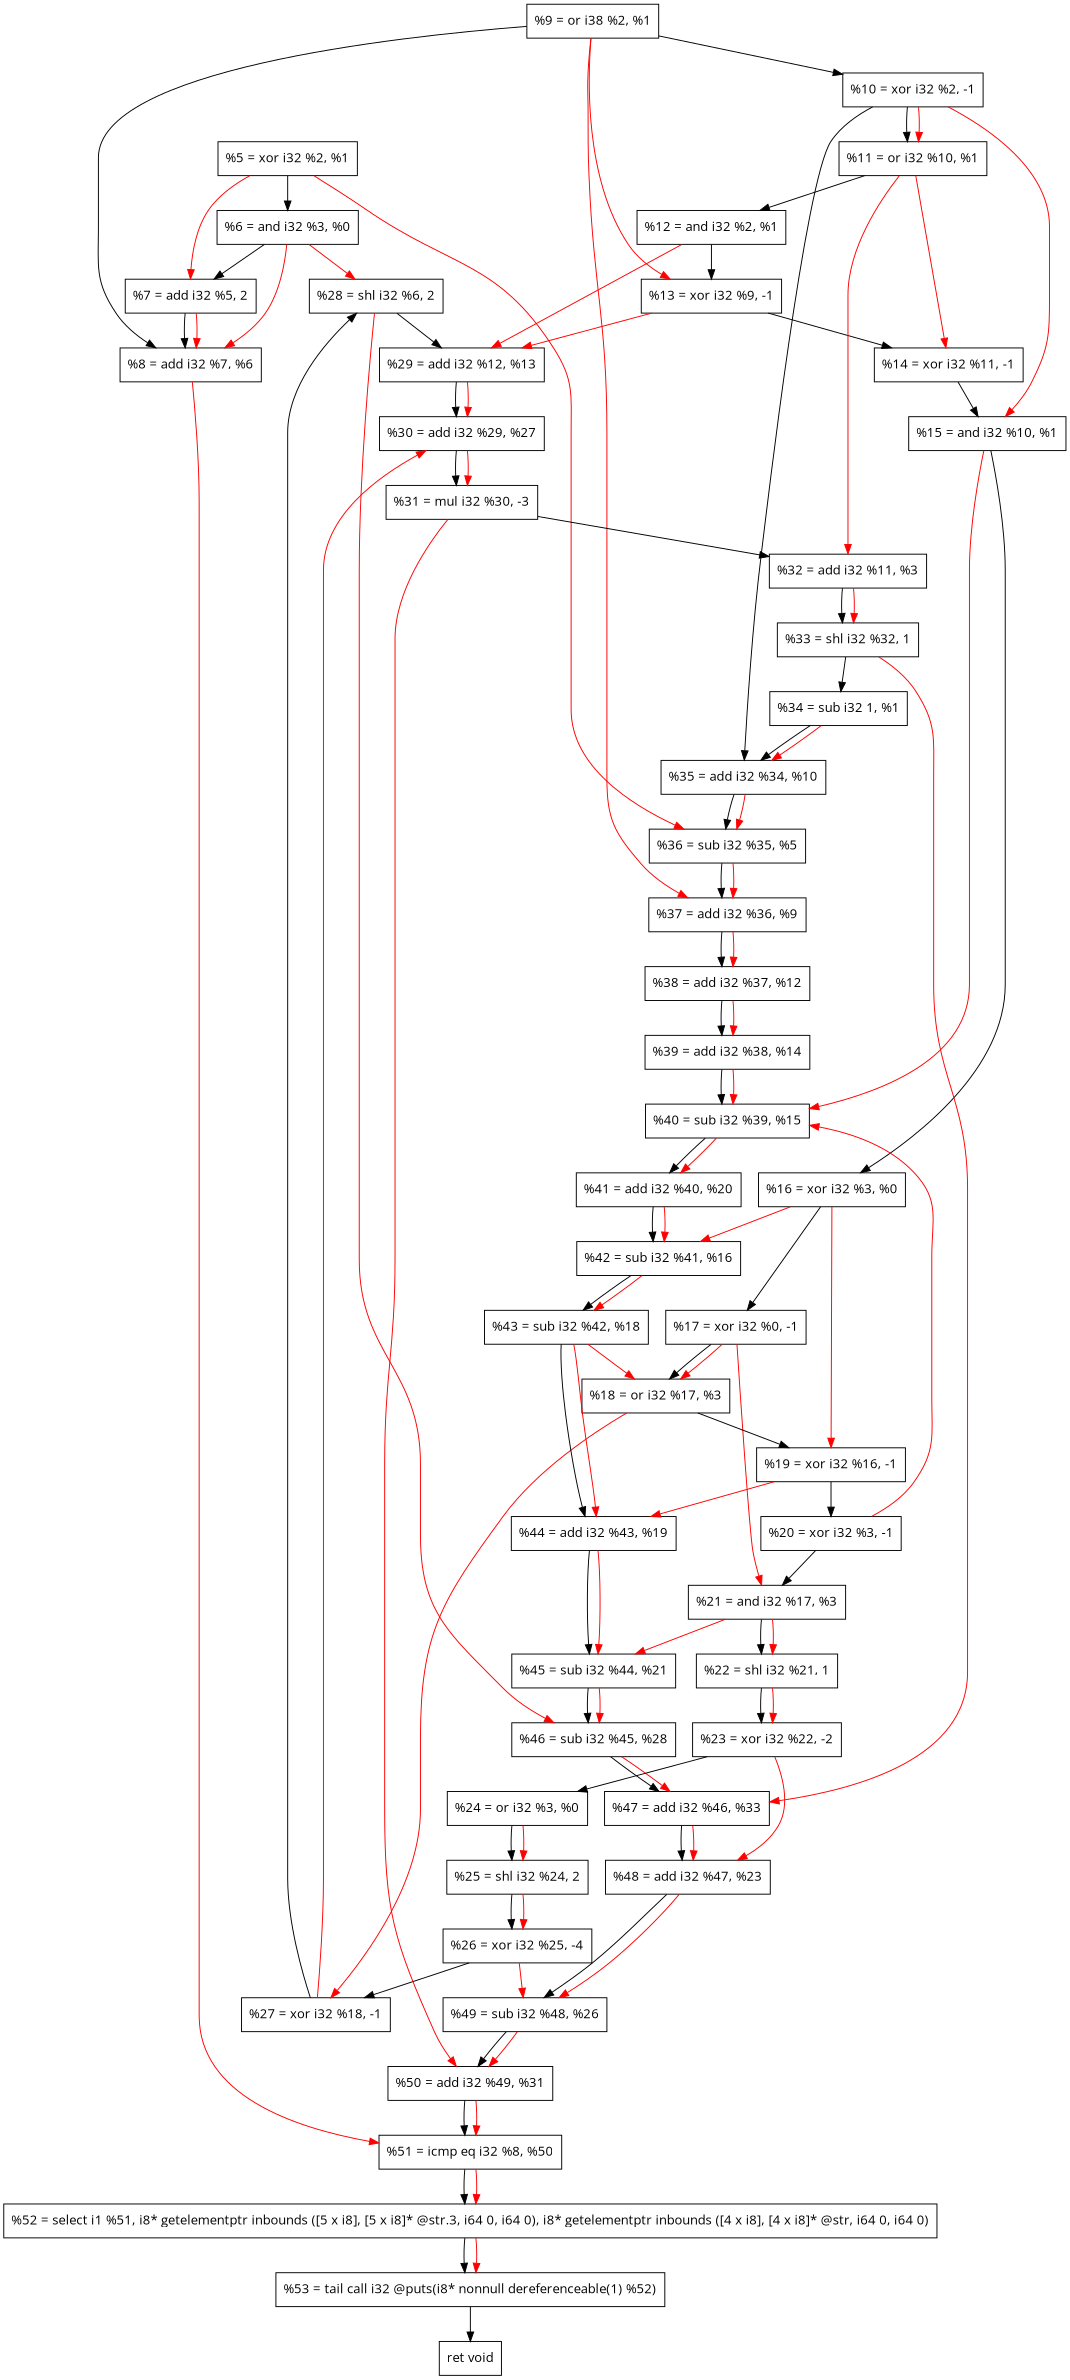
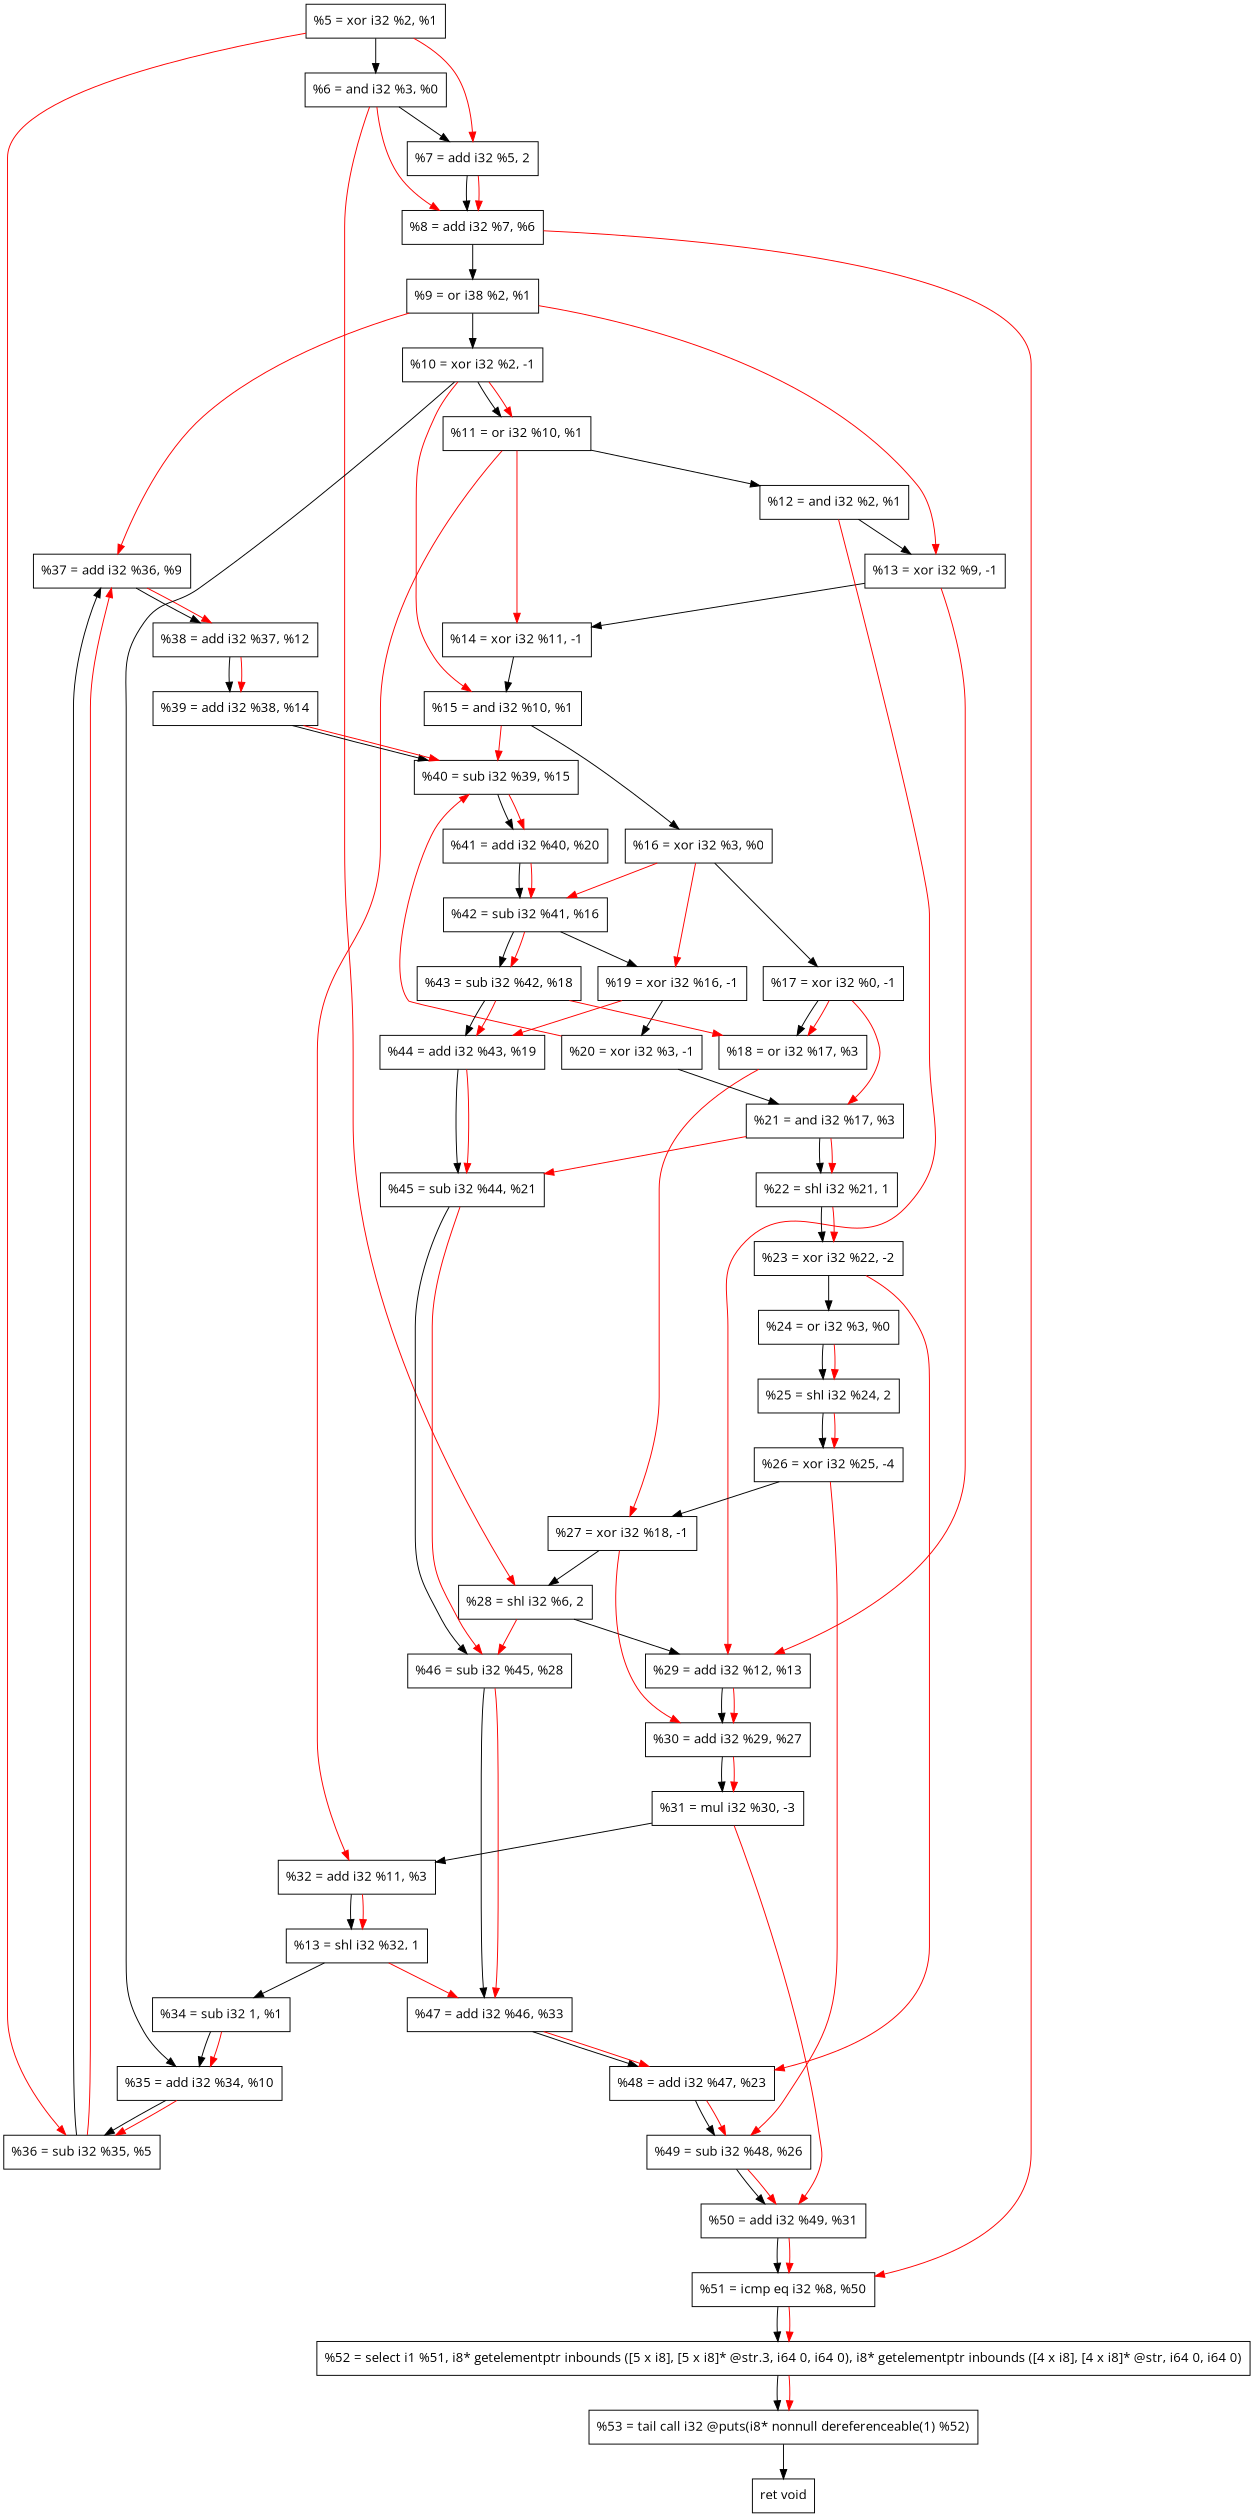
(197, 81) -> (473, 257)
(848, 640) -> (357, 1946)
(737, 1428) -> (594, 947)
